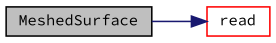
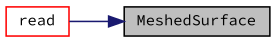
(172, 21) -> (89, 21)
